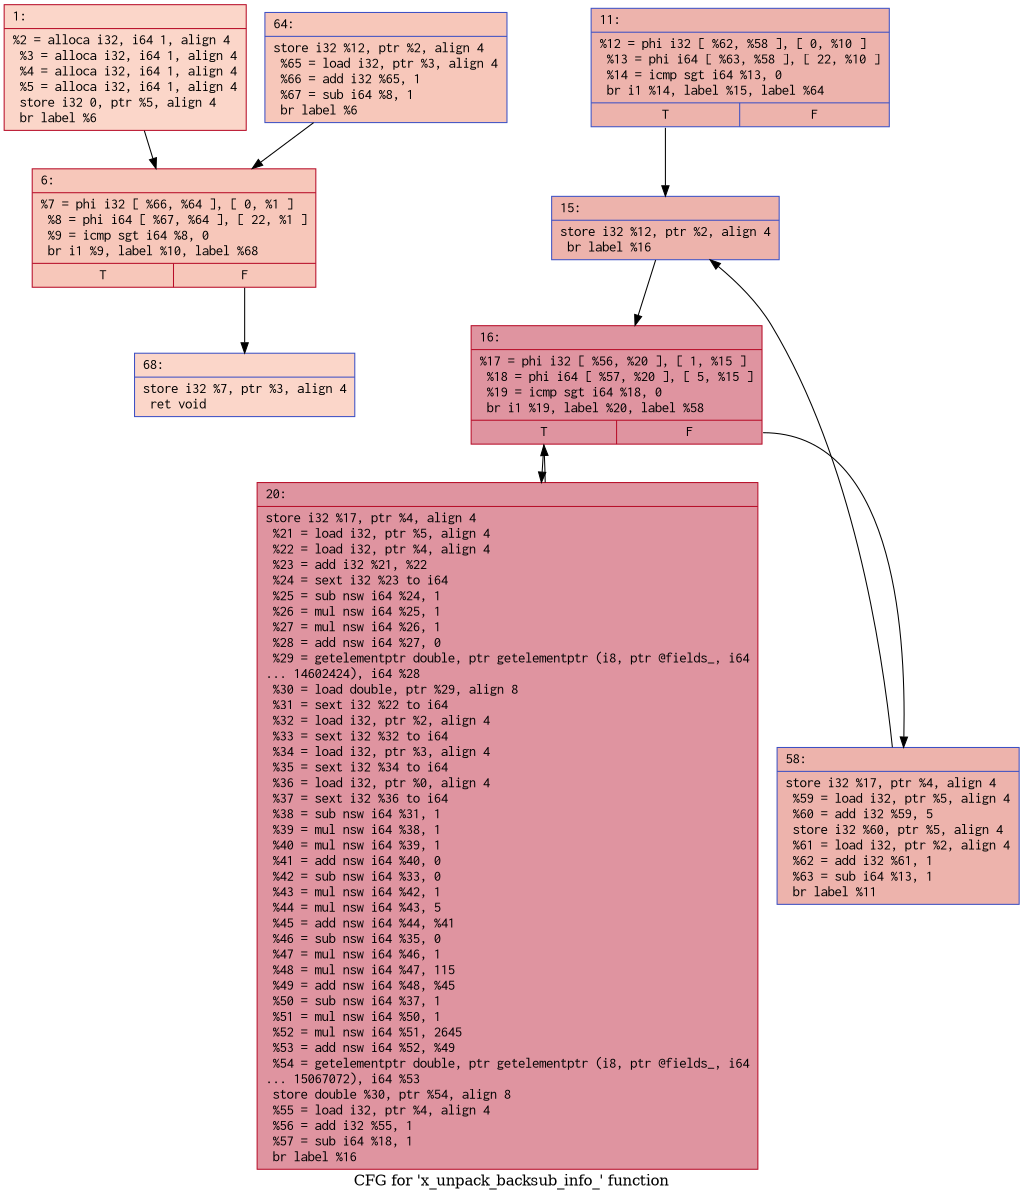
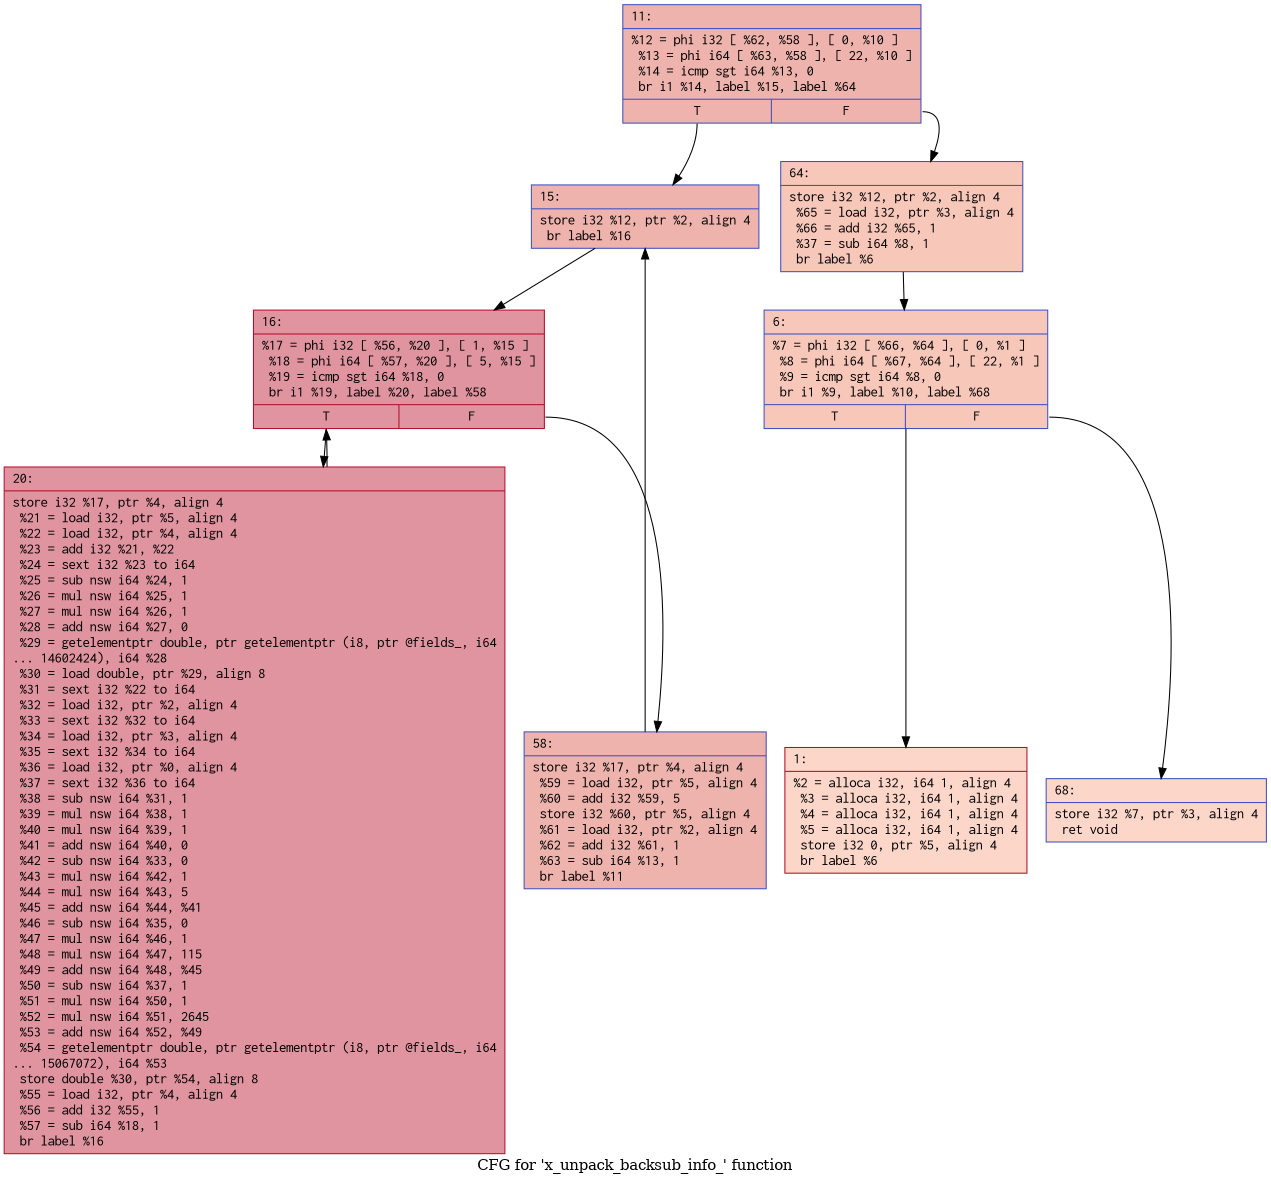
(344, 95) -> (860, 244)
none -> (939, 127)
(149, 145) -> (906, 583)
(174, 228) -> (906, 369)
